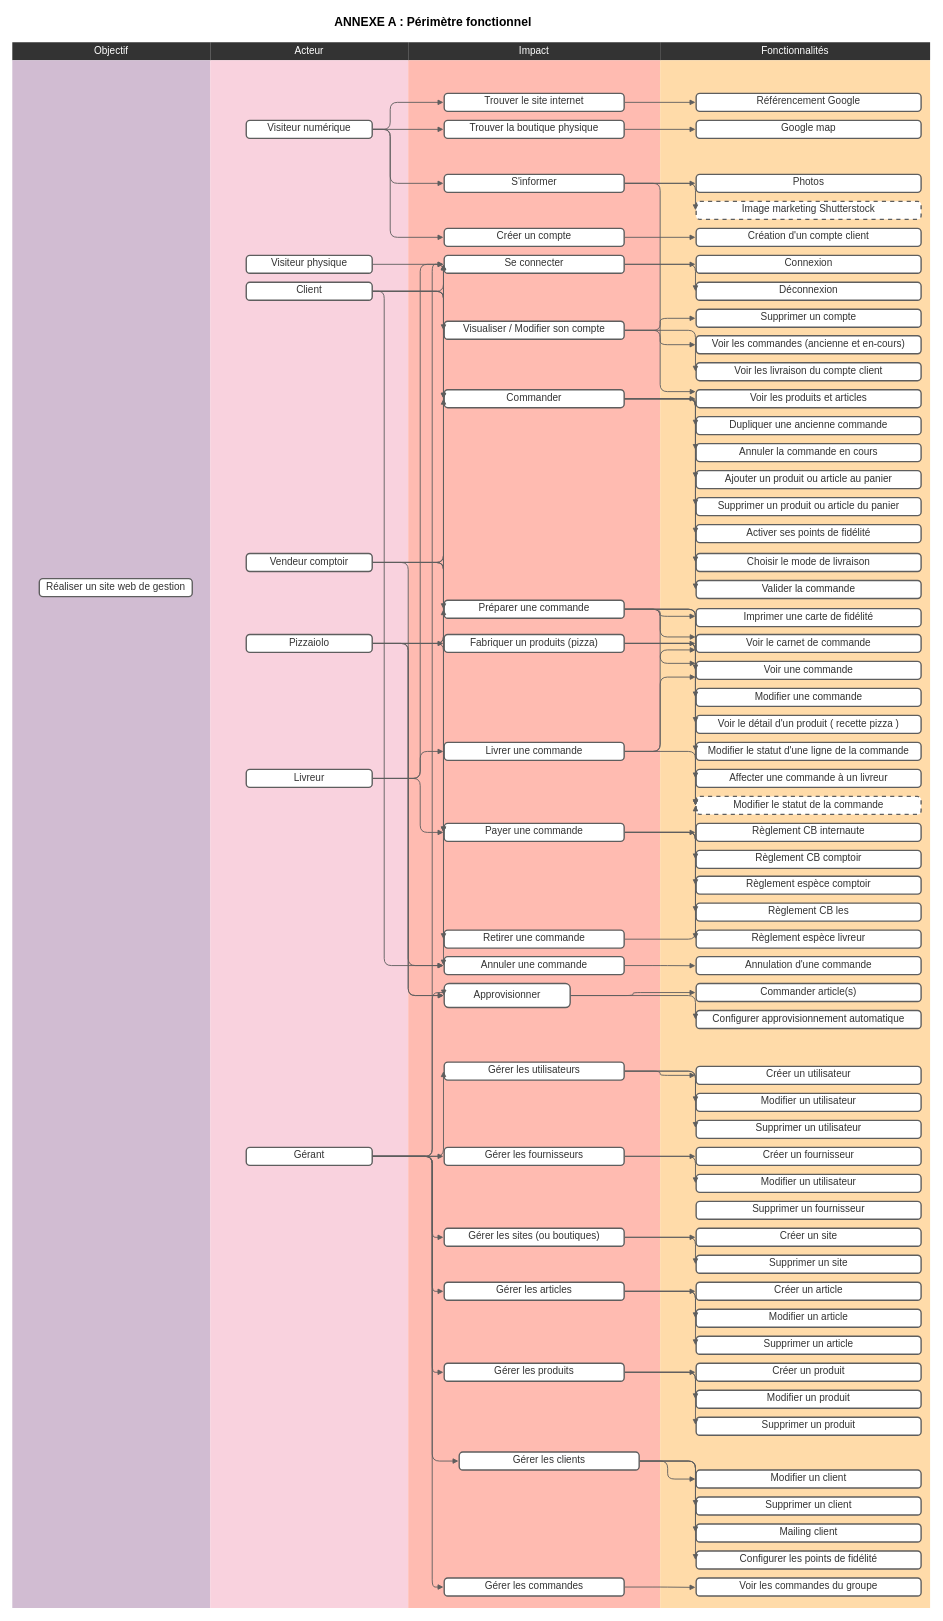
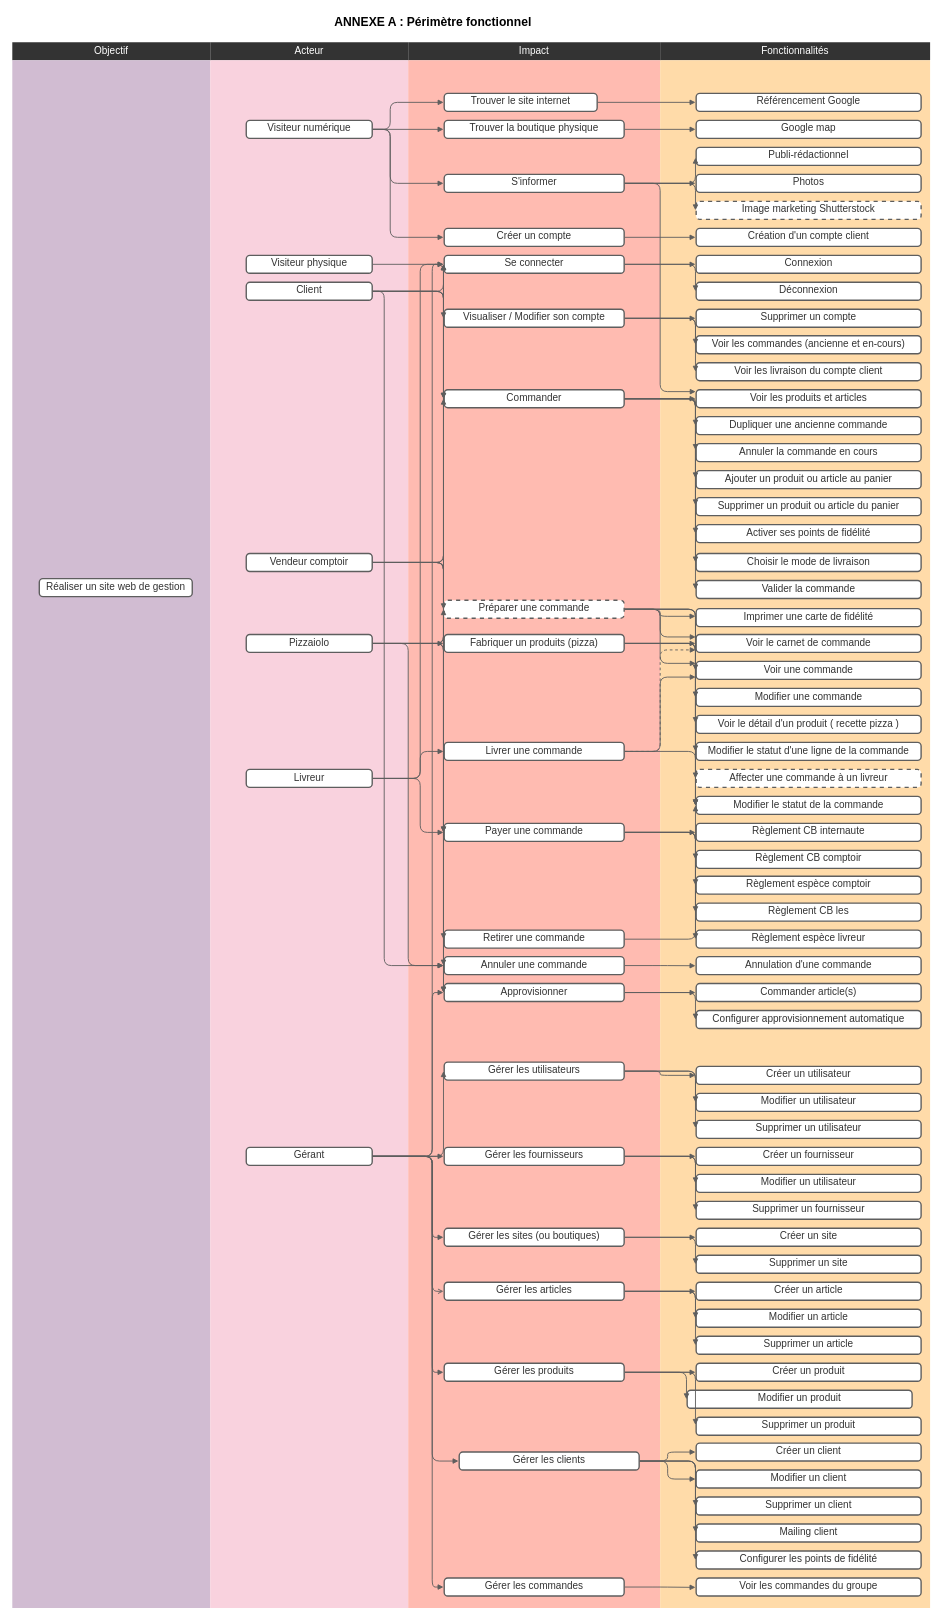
(534, 102) -> (521, 102)
none -> (809, 156)
none -> (696, 173)
(534, 330) -> (534, 318)
(534, 609) -> (534, 609)
(676, 650) -> (676, 650)
(809, 779) -> (809, 779)
(809, 806) -> (809, 806)
(507, 996) -> (534, 993)
none -> (696, 1196)
(435, 1291) -> (436, 1291)
(809, 1400) -> (800, 1400)
none -> (675, 1452)
none -> (809, 1452)
